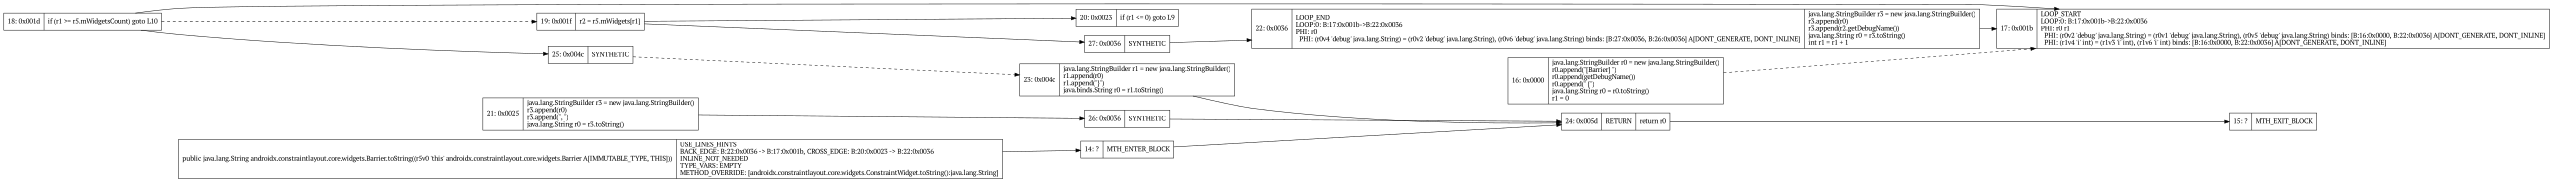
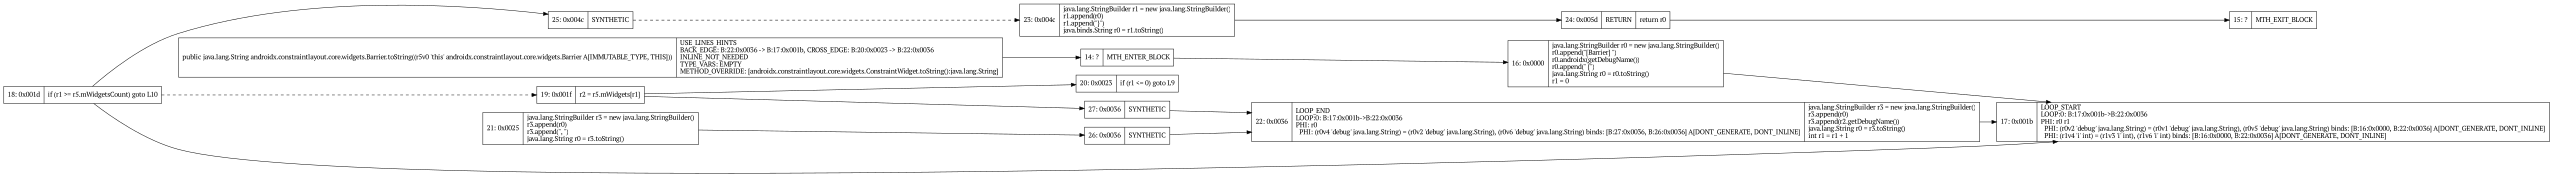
(1877, 61) -> (1885, 88)
(1594, 77) -> (1596, 60)
(1334, 120) -> (1208, 133)
(1365, 136) -> (1338, 60)
